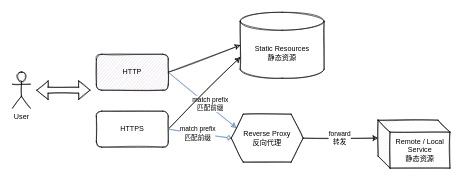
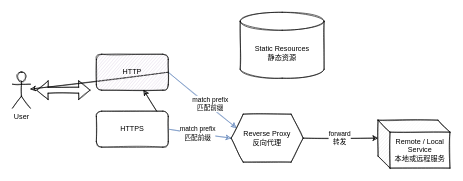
(204, 59) -> (69, 84)
(219, 78) -> (151, 101)
(225, 137) -> (225, 137)
(420, 150) -> (420, 150)
